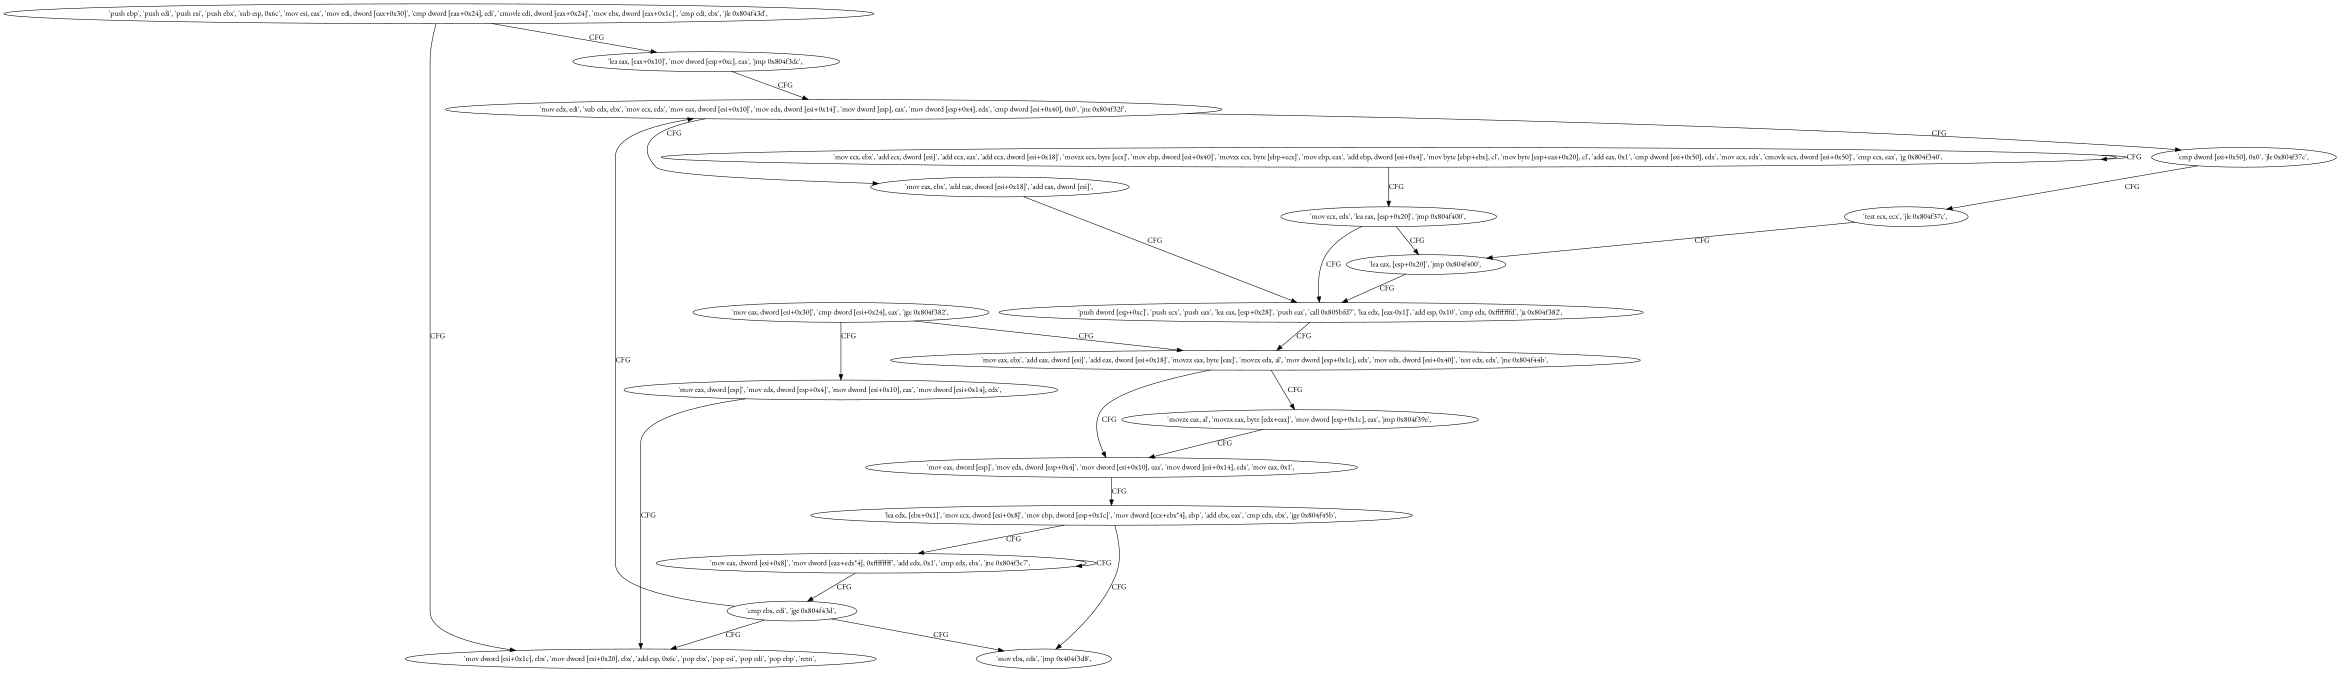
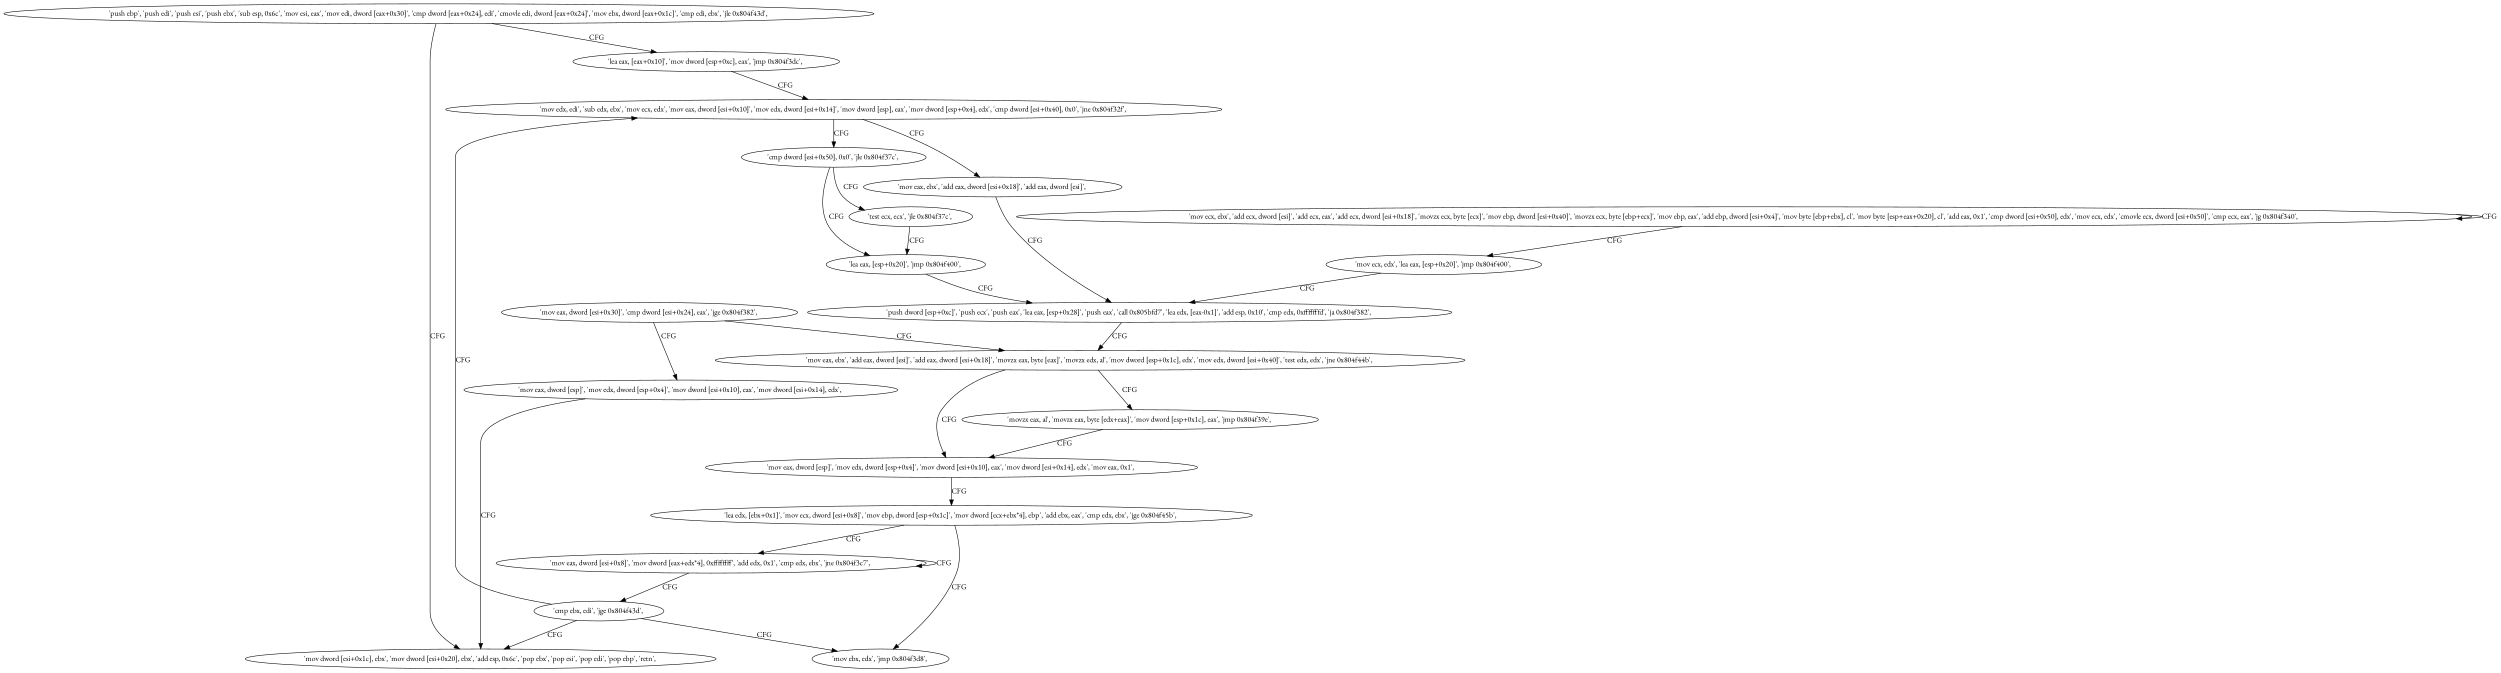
(1406, 238) -> (825, 220)
(1044, 659) -> (881, 659)
